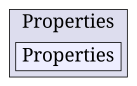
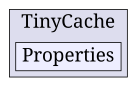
(68, 23) -> (68, 23)
